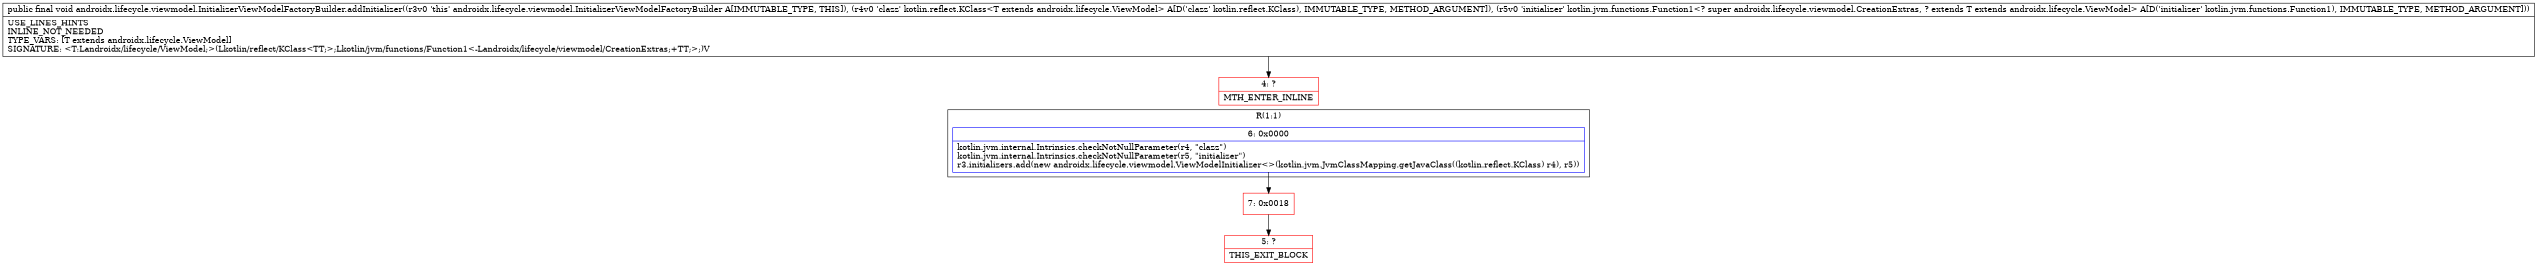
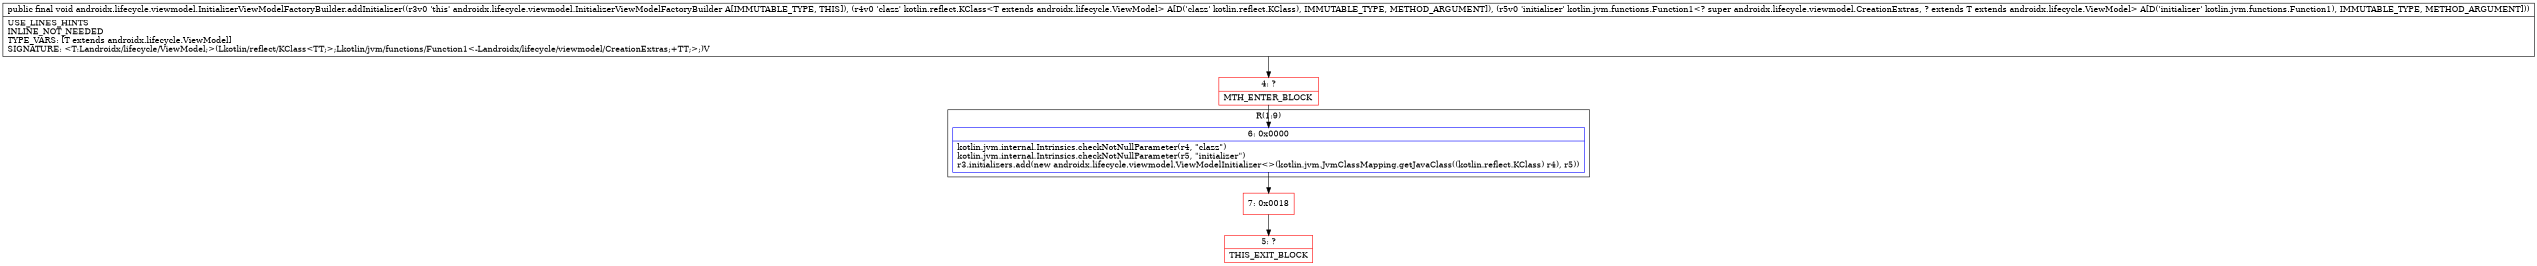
(1269, 98) -> (1268, 98)
none -> (1269, 113)
(1269, 116) -> (1269, 116)
